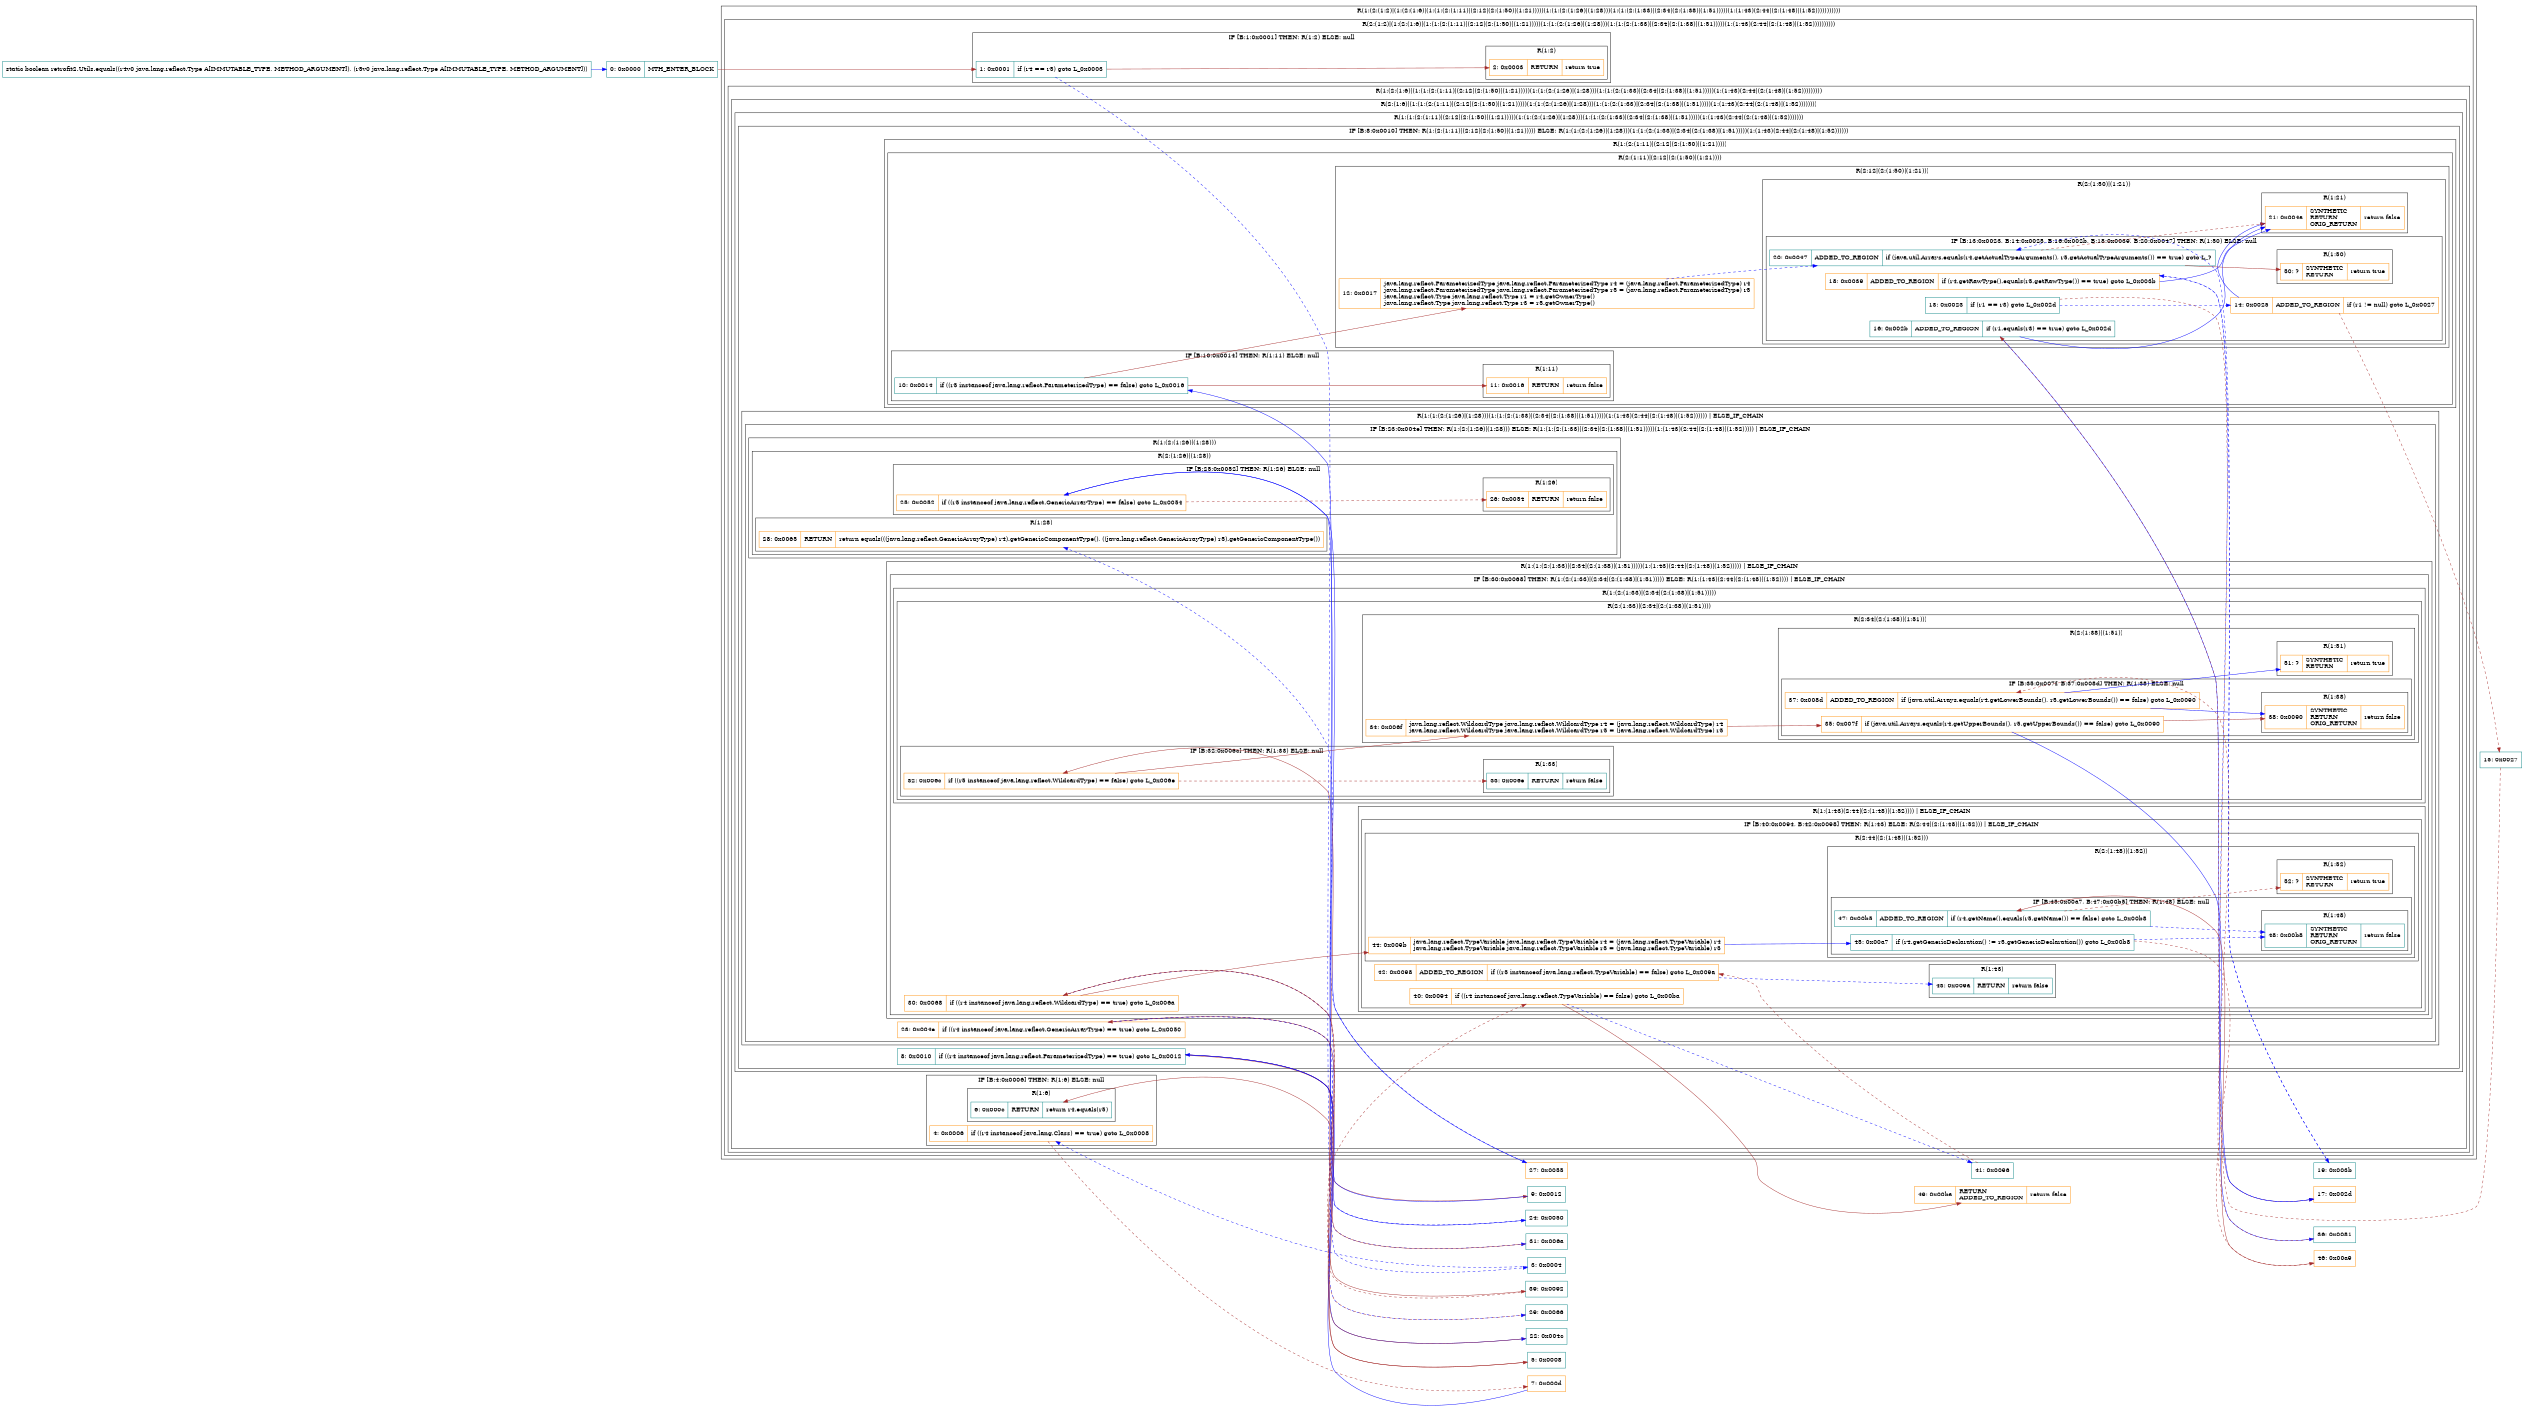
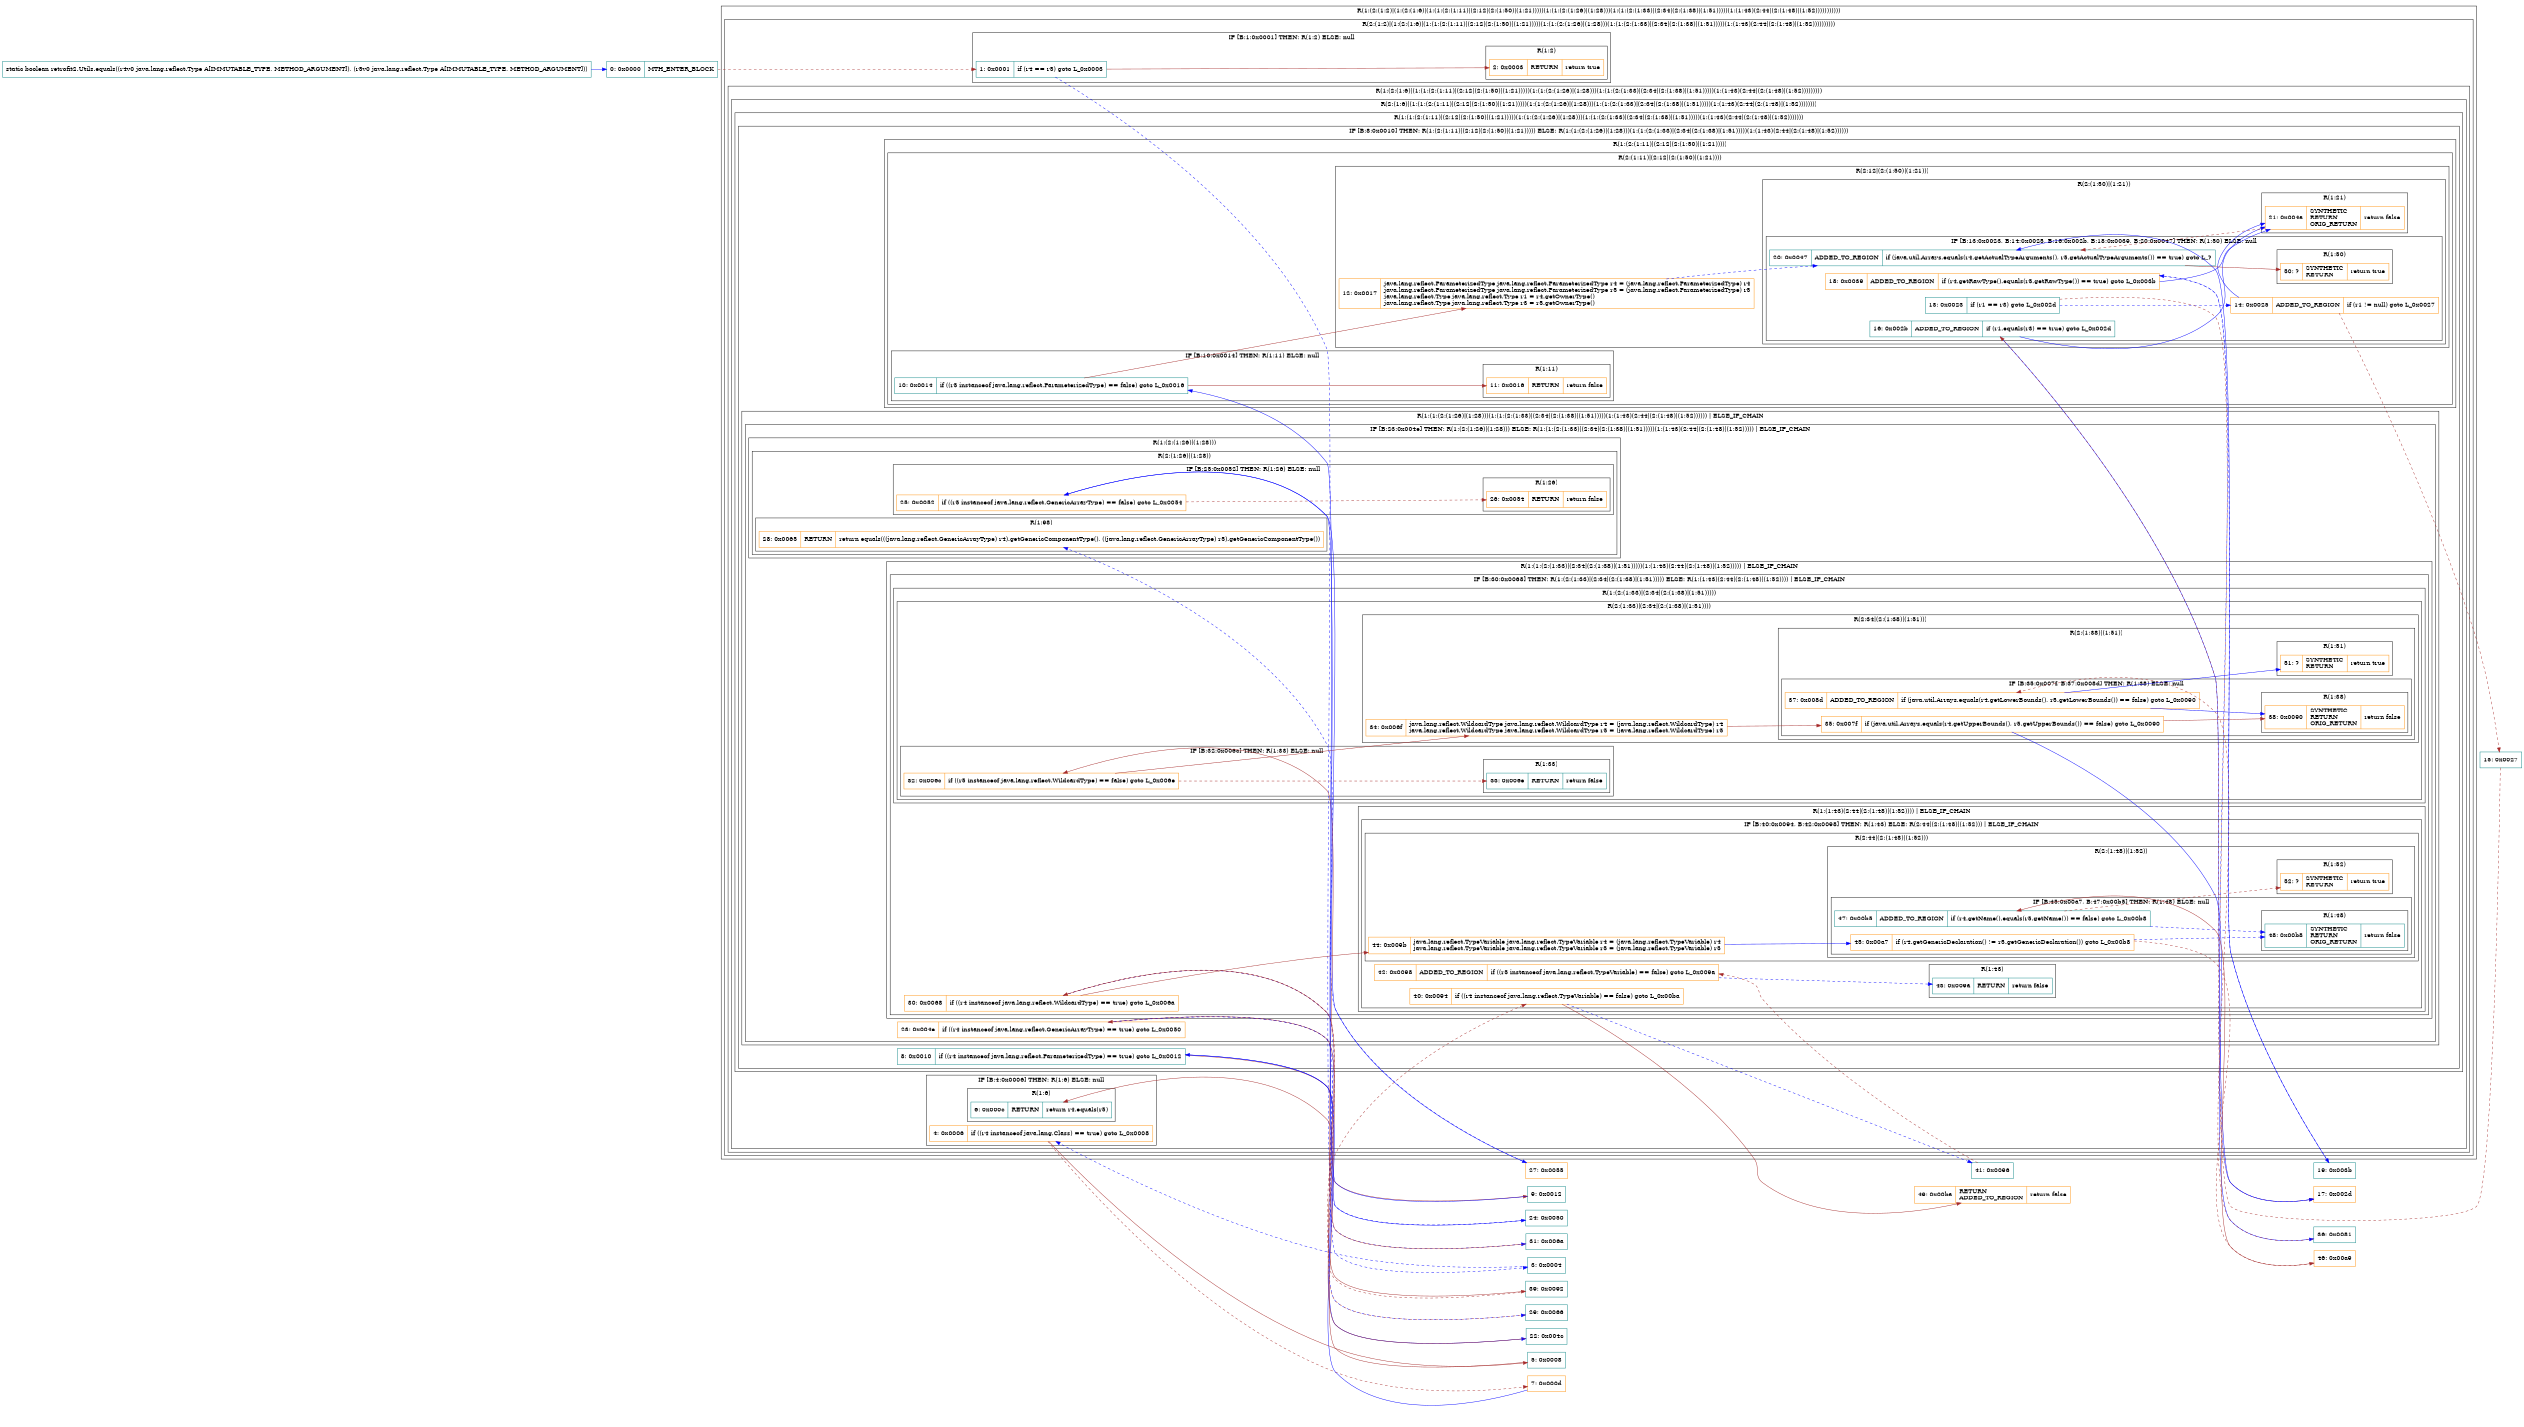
(845, 69) -> (845, 69)
(2129, 239) -> (2175, 239)
(1041, 523) -> (1041, 523)
(2229, 625) -> (2229, 625)
(1992, 942) -> (1992, 942)
(1330, 1239) -> (1260, 1313)
